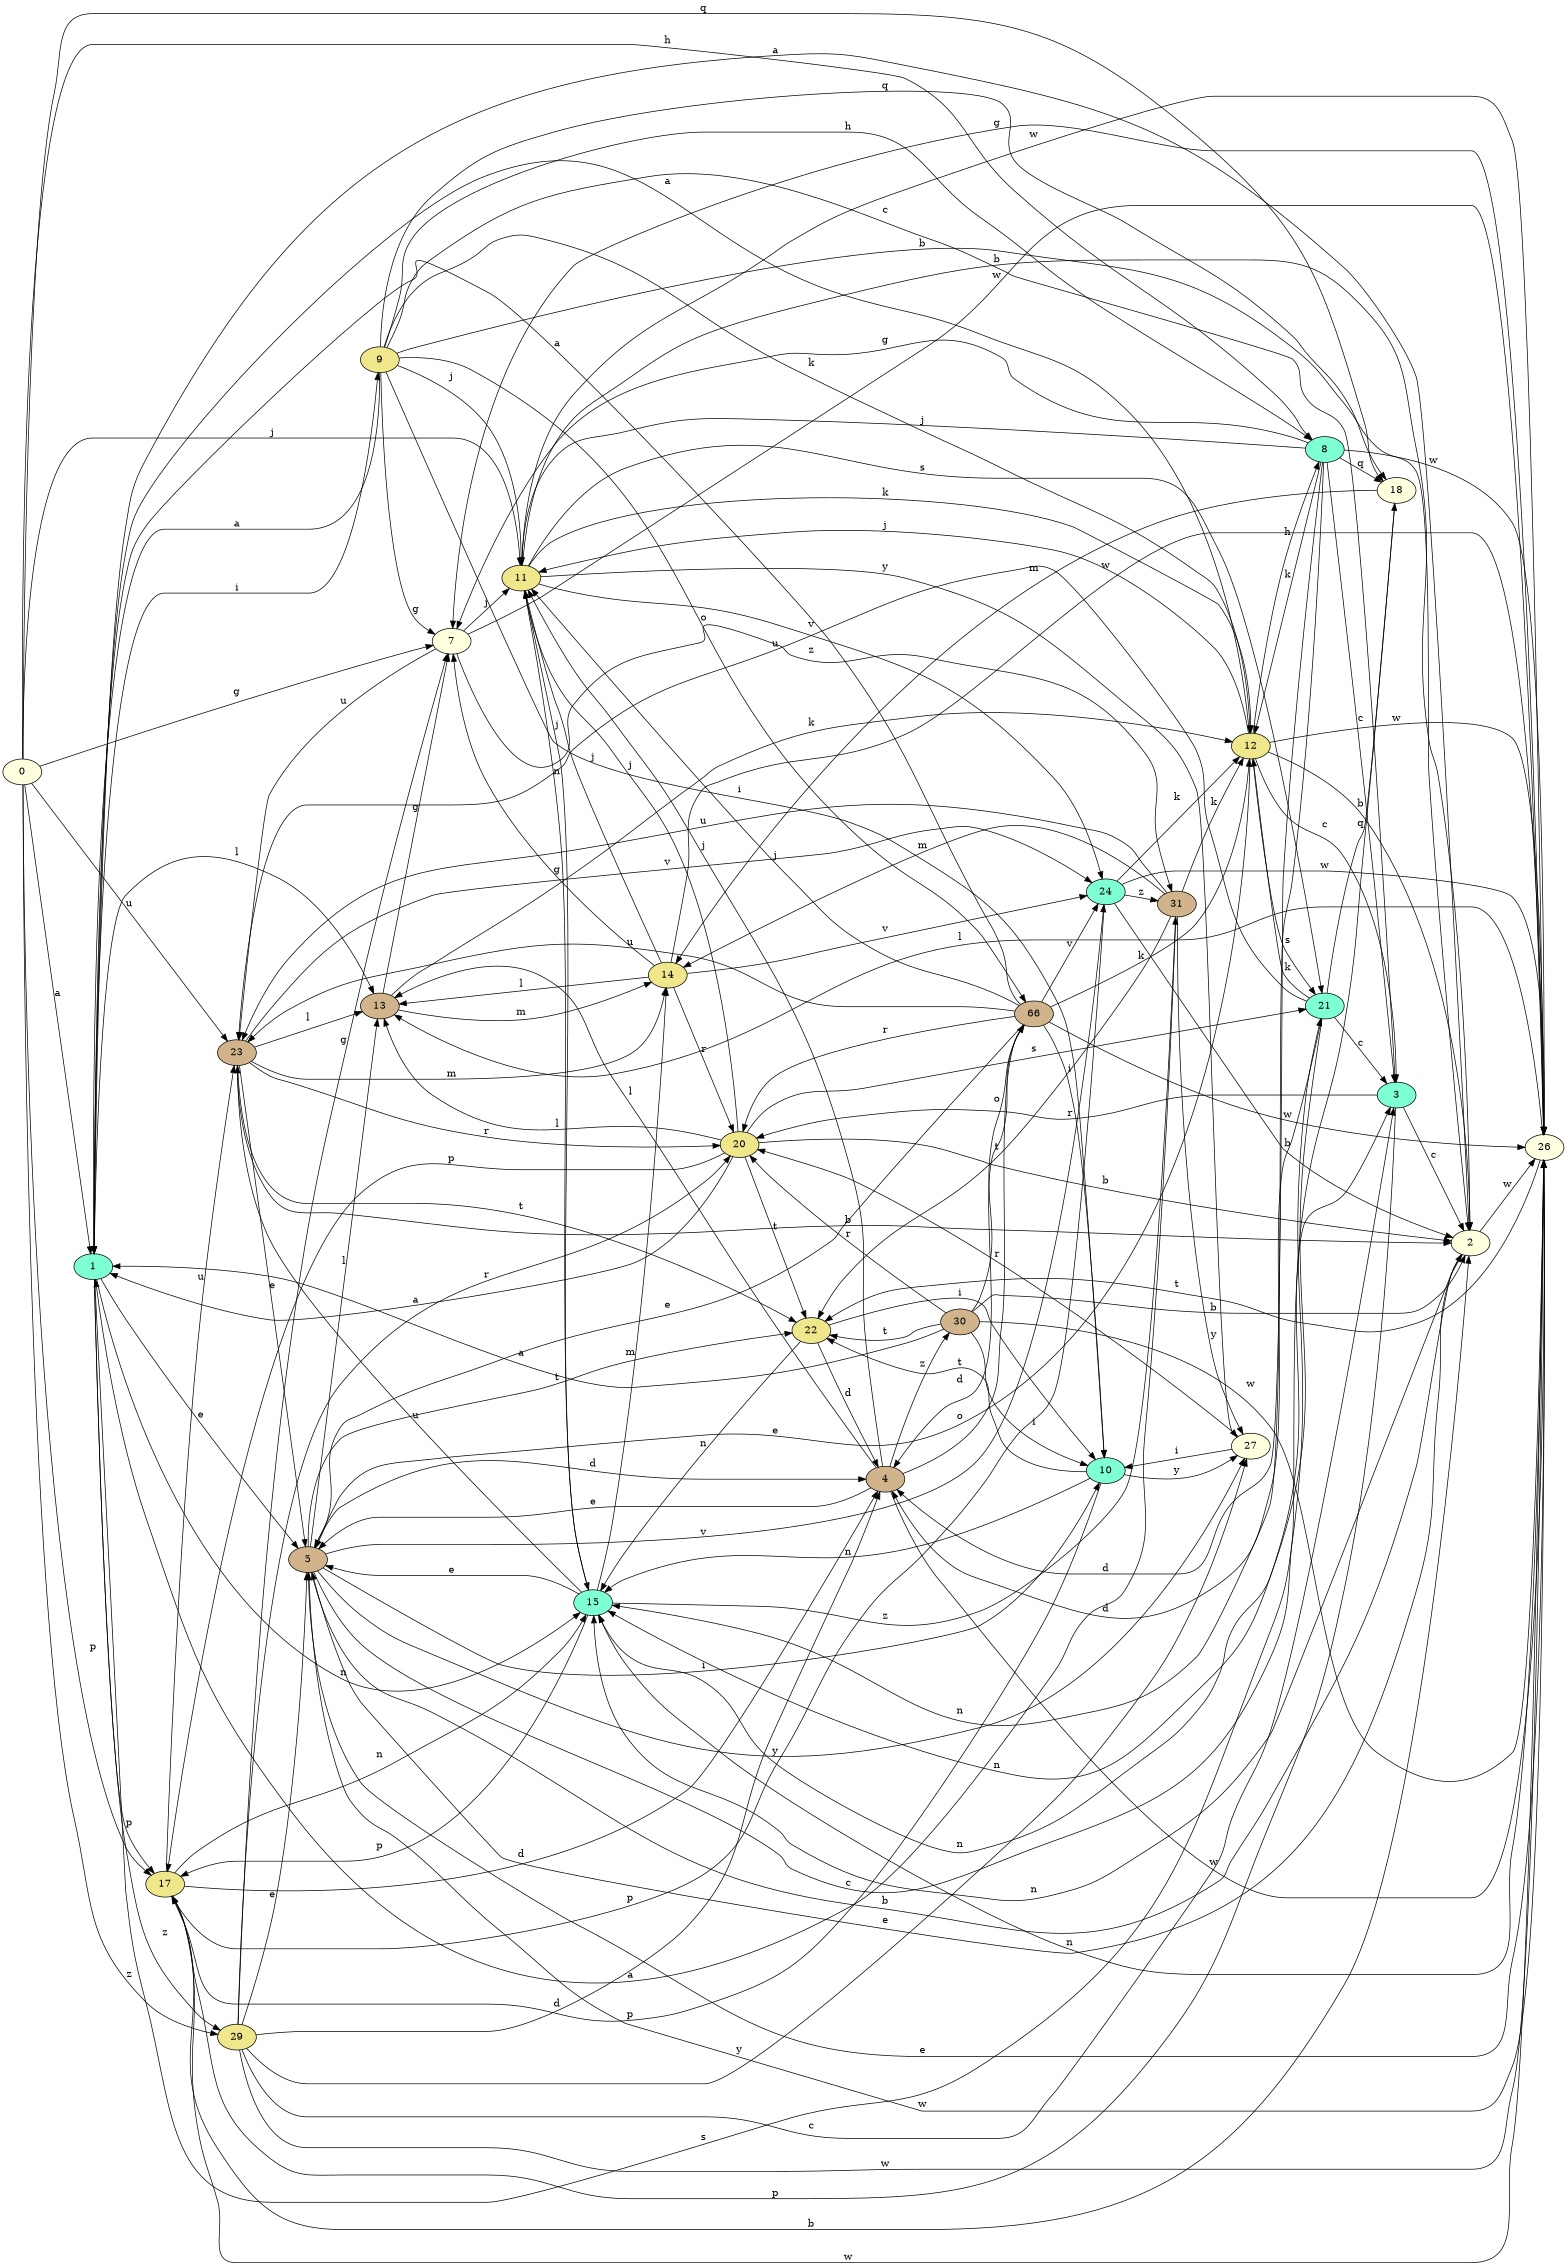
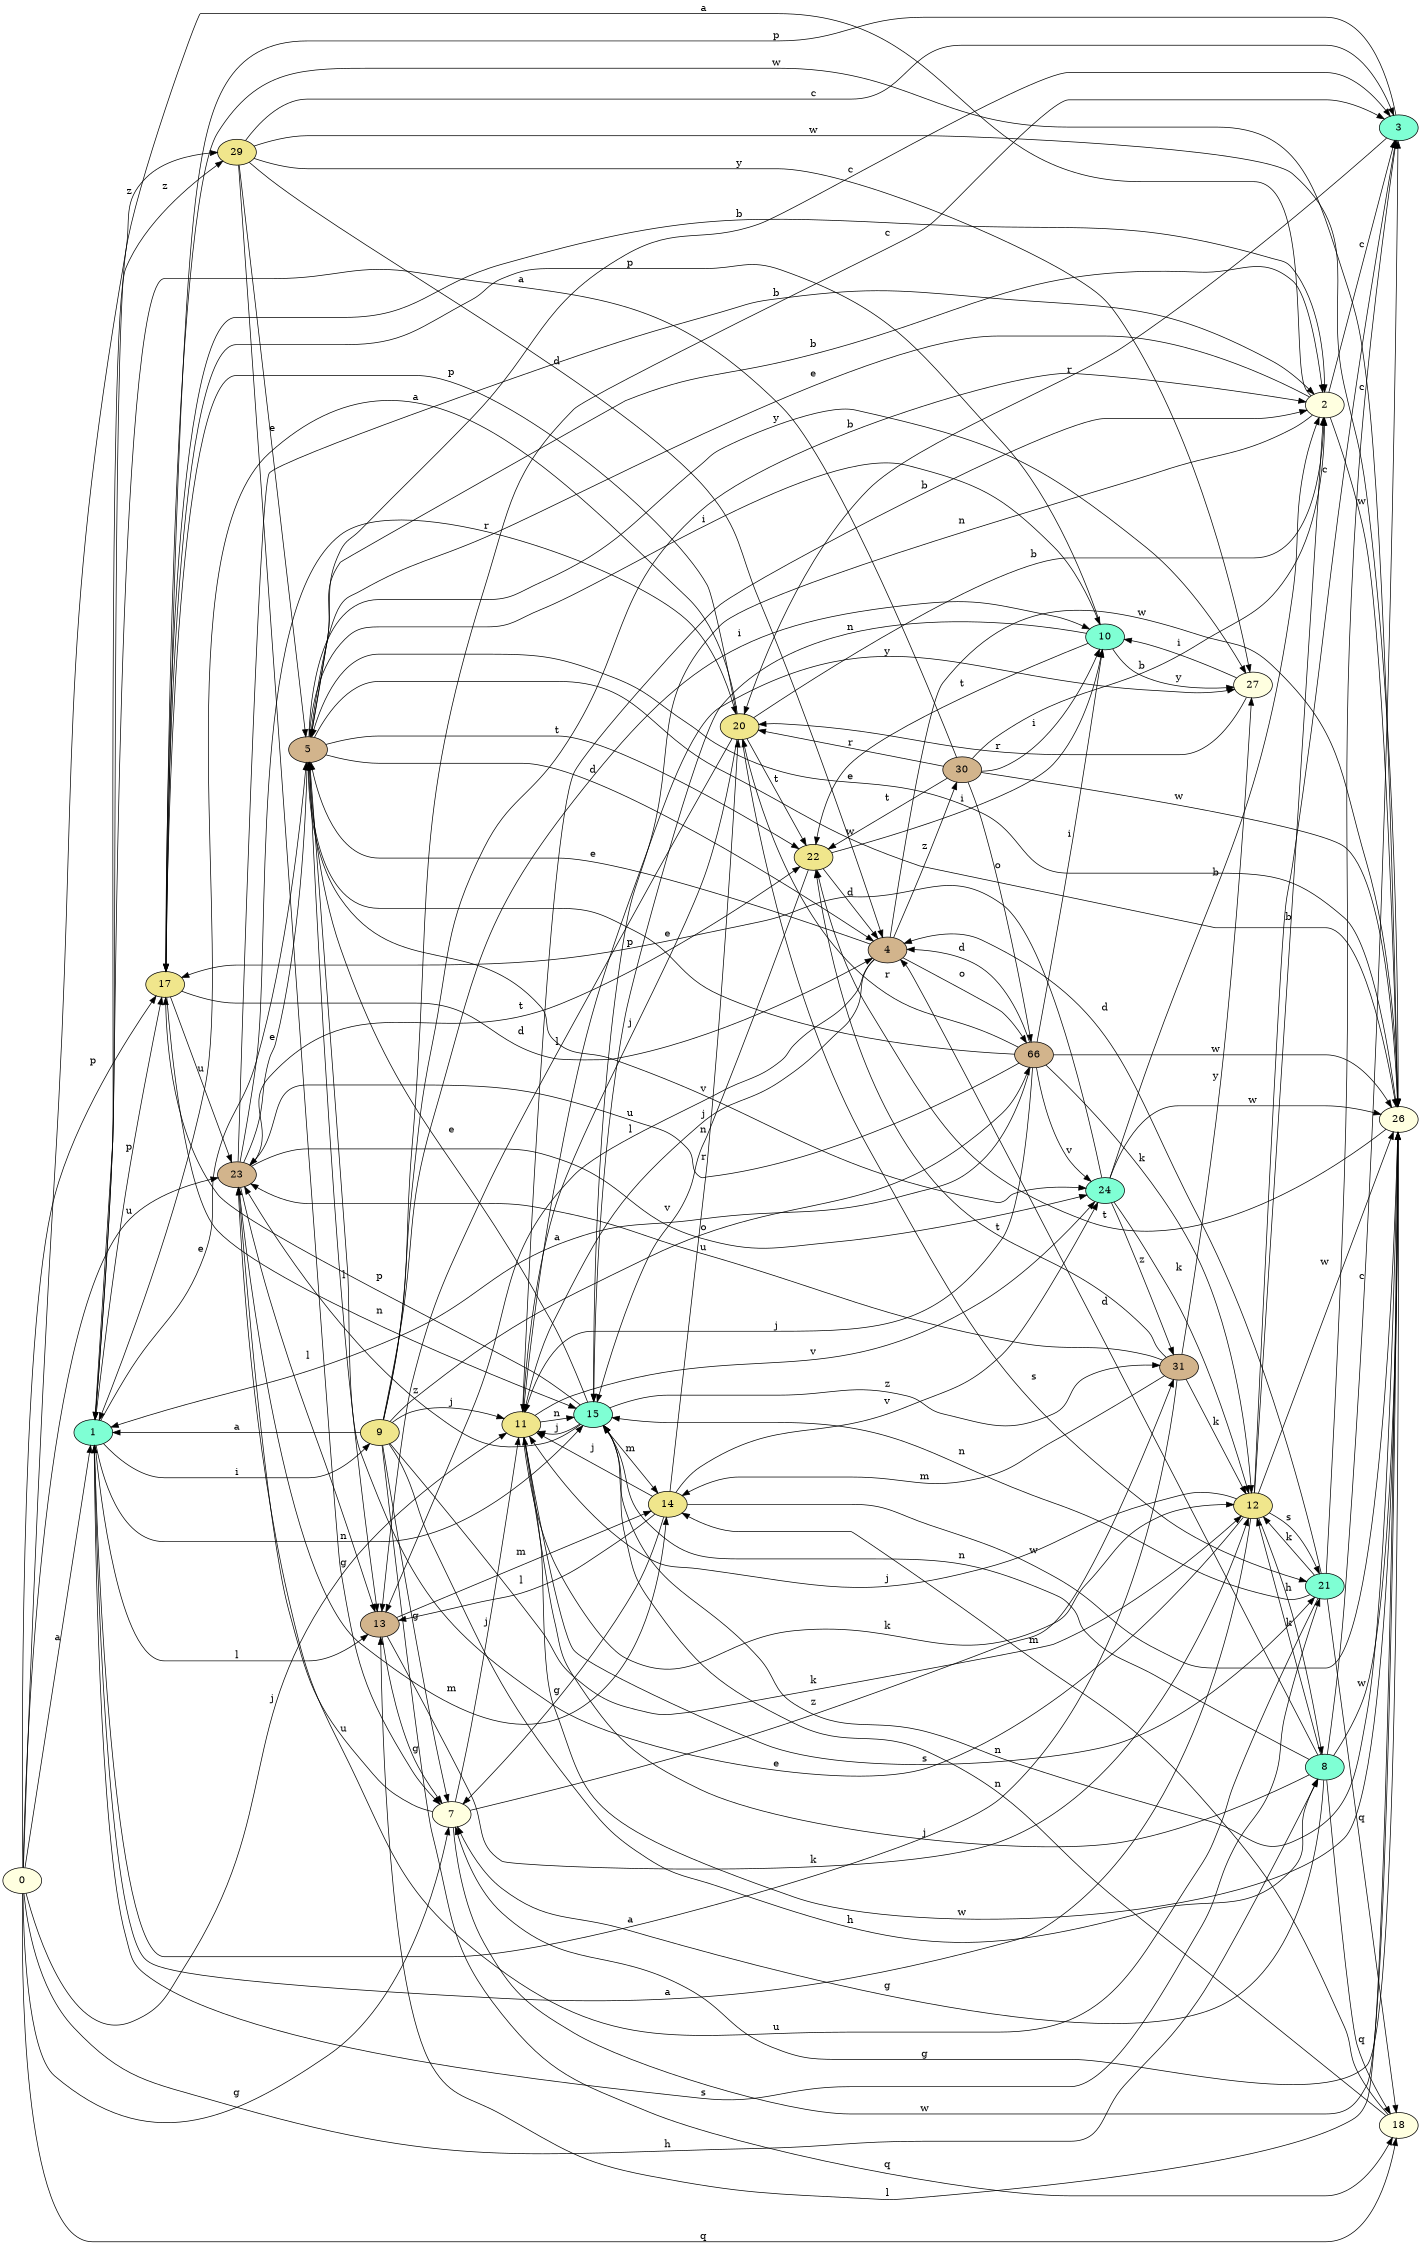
(1432, 1166) -> (1361, 270)
(416, 1416) -> (416, 1391)
(300, 1476) -> none
